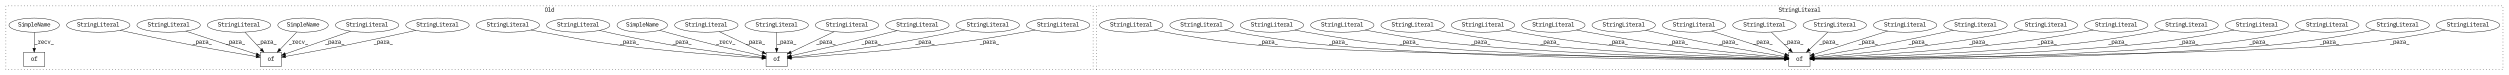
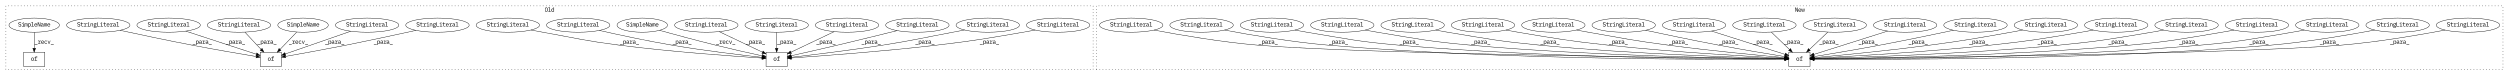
(1800, 10) -> (1800, 10)
